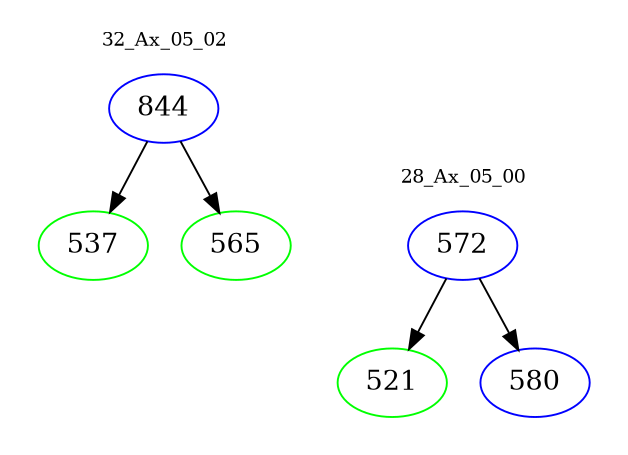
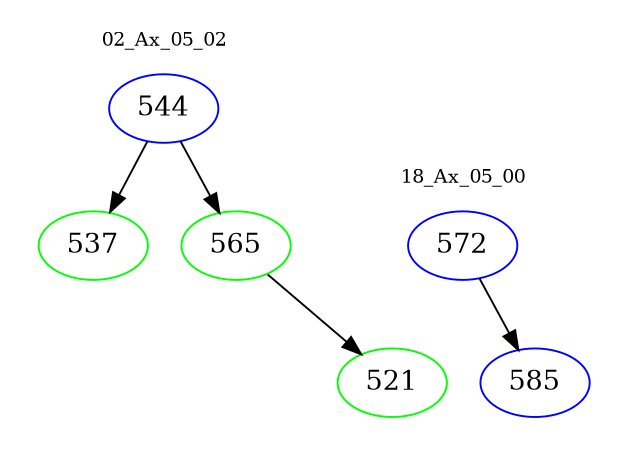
(165, 41) -> (165, 41)
(164, 109) -> (164, 109)
(464, 178) -> (464, 178)
(432, 305) -> (307, 308)
(535, 383) -> (535, 383)
